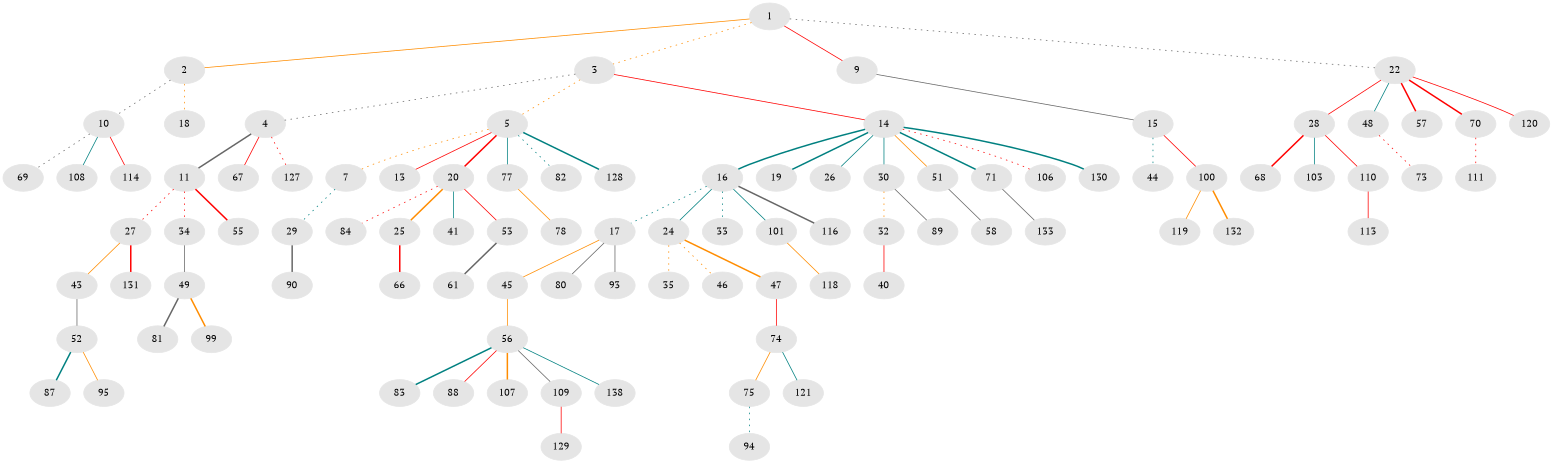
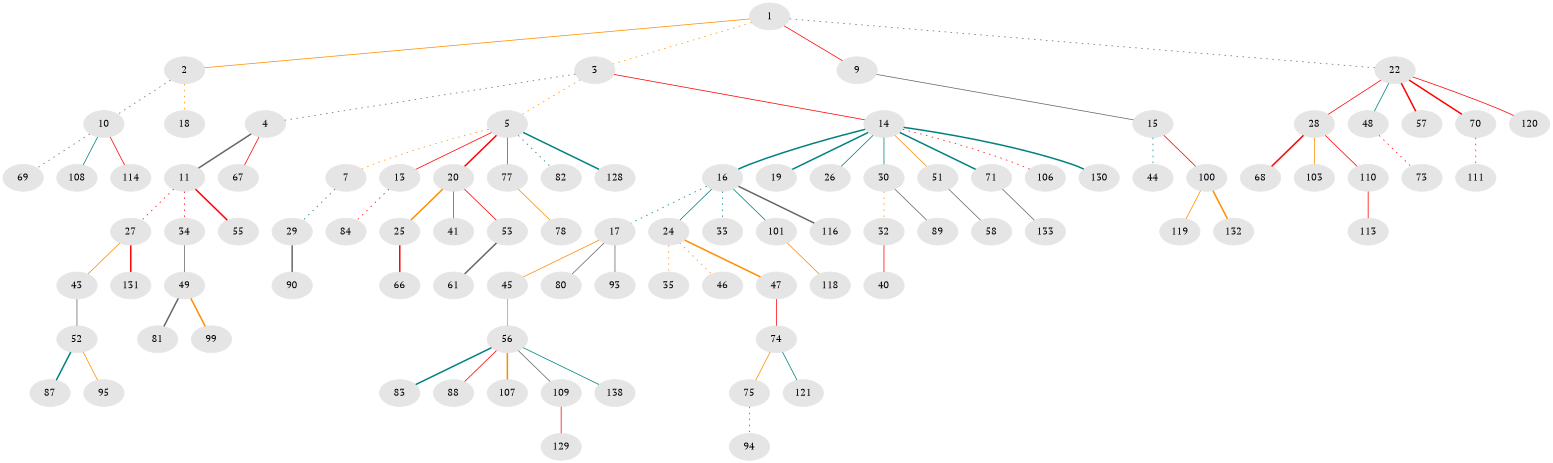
(1314, 151) -> (1314, 151)
(292, 178) -> none
(400, 205) -> (373, 205)
